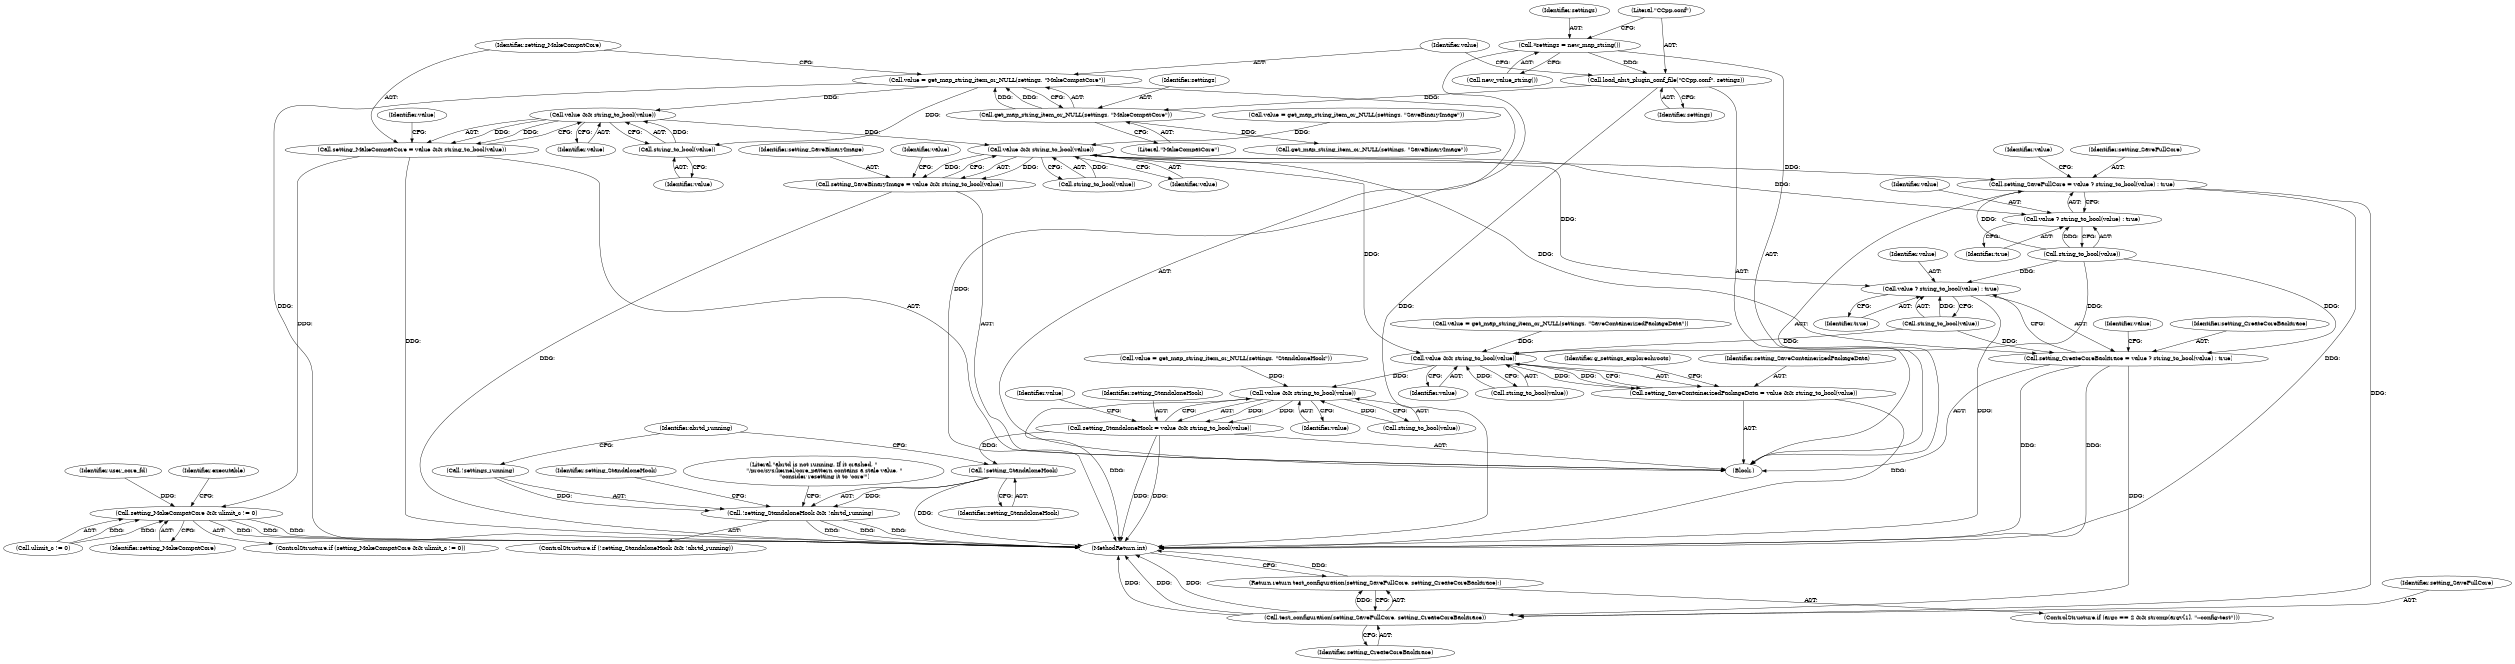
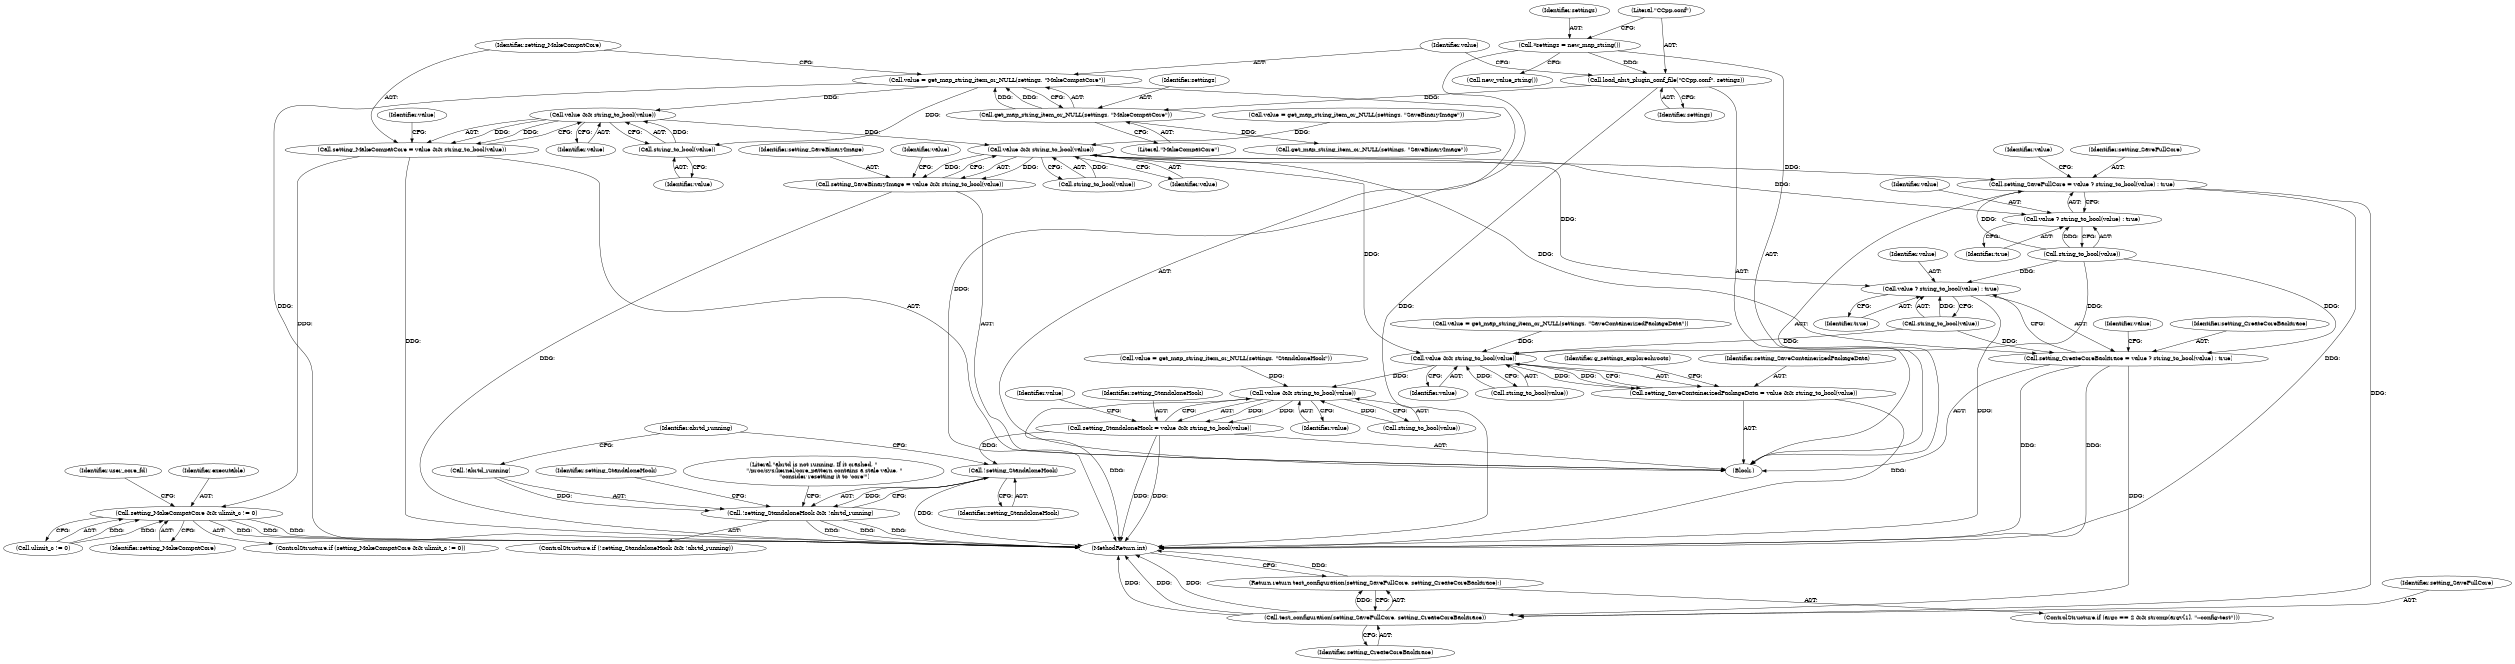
(1519, 61) -> none
(480, 471) -> (480, 471)
none -> (900, 491)
(169, 496) -> (169, 496)
(207, 496) -> (207, 496)
none -> (73, 522)
